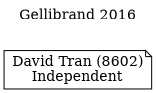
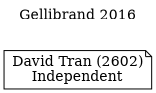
(78, 70) -> (78, 70)
